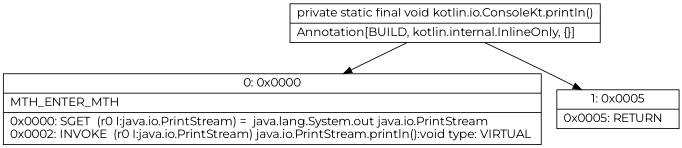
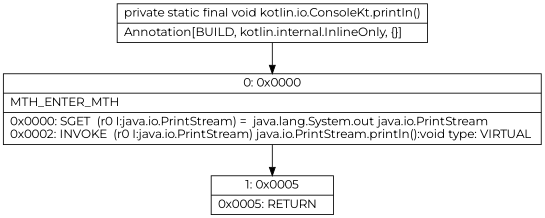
(529, 64) -> (272, 156)
